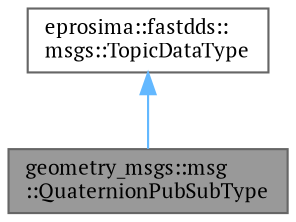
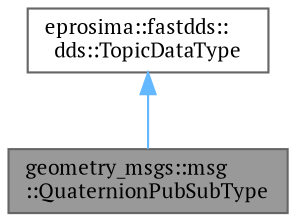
(148, 40) -> (148, 40)
